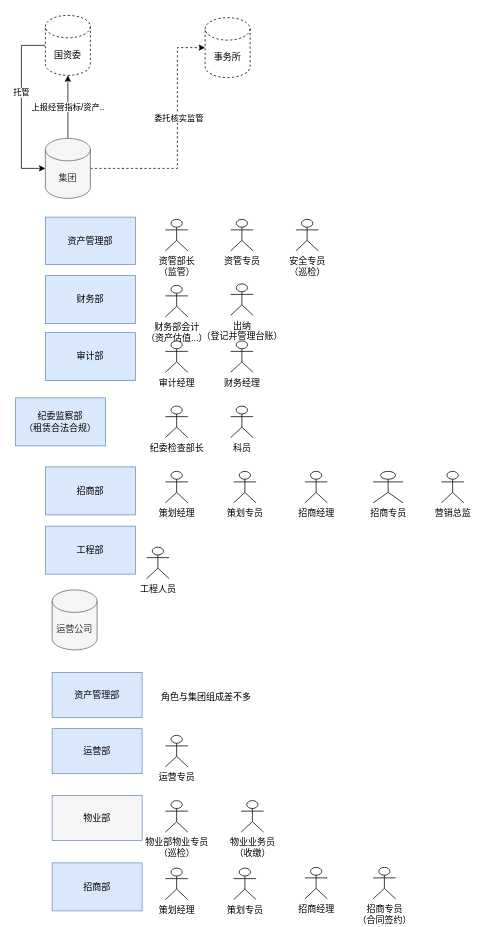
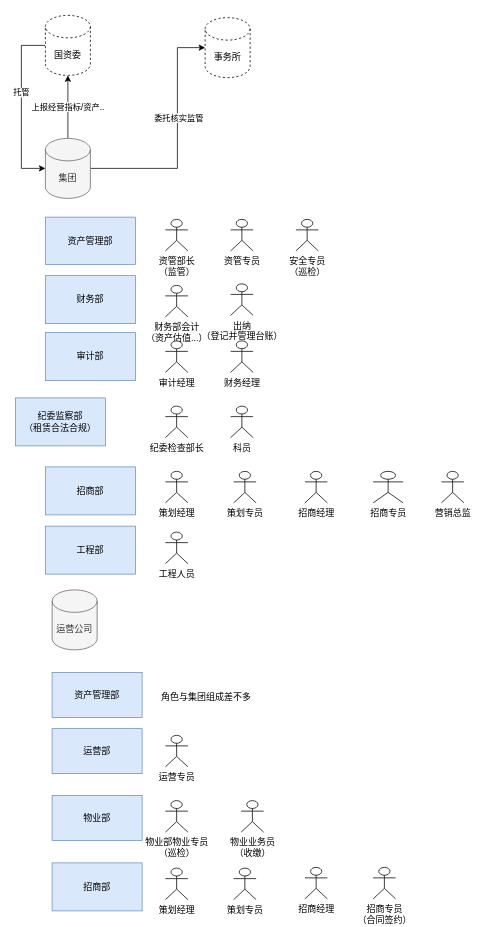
(156, 168) -> (156, 168)
(158, 563) -> (177, 548)
(97, 818) -> (97, 818)
